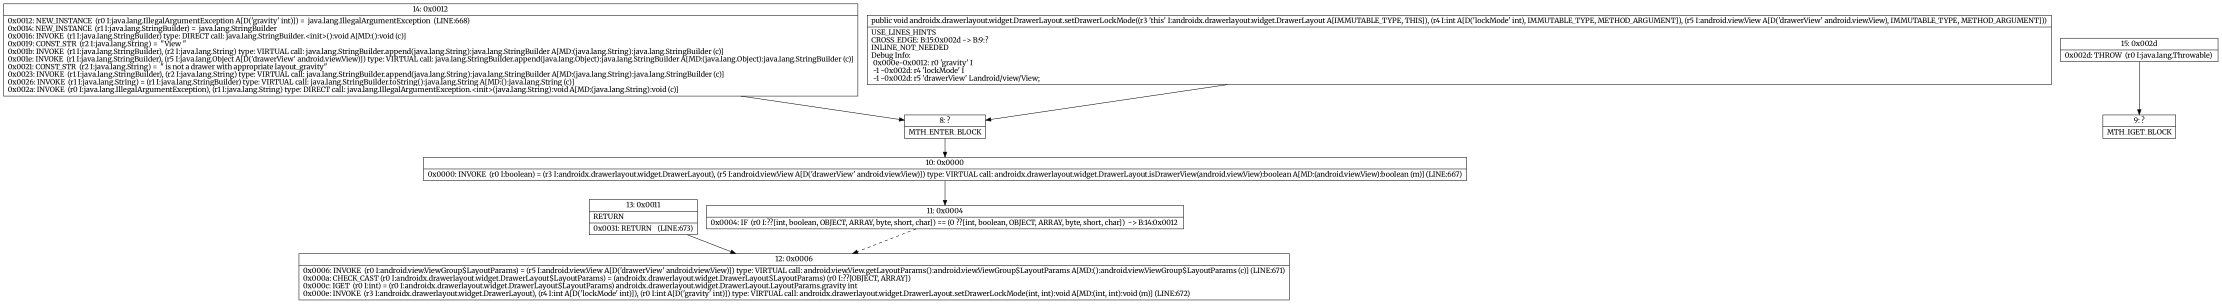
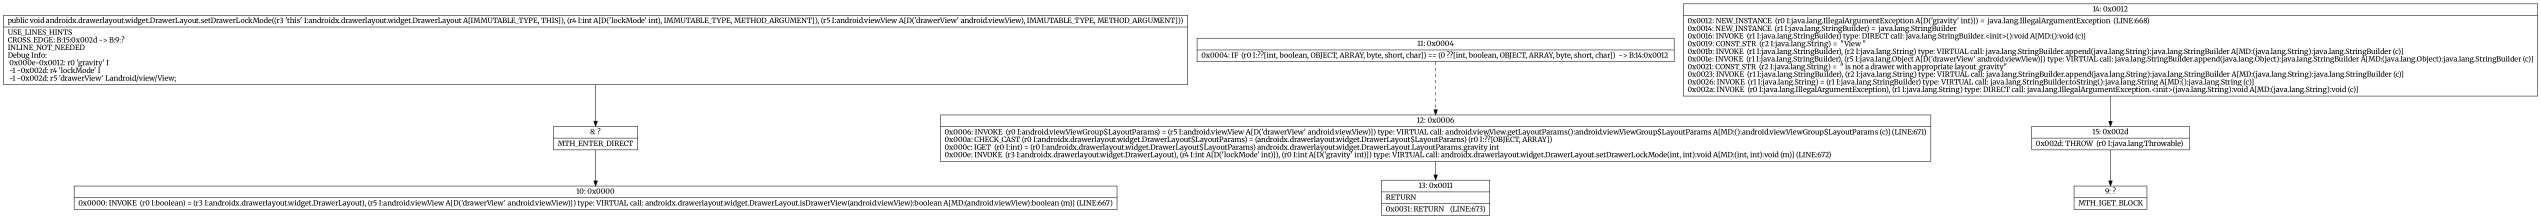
(820, 108) -> (2111, 109)
(945, 132) -> (596, 144)
(945, 191) -> none
(709, 243) -> (1436, 168)
